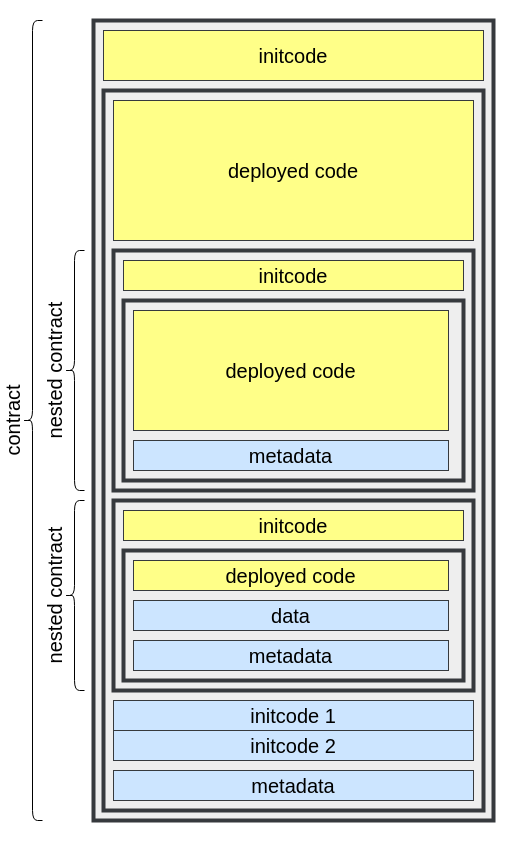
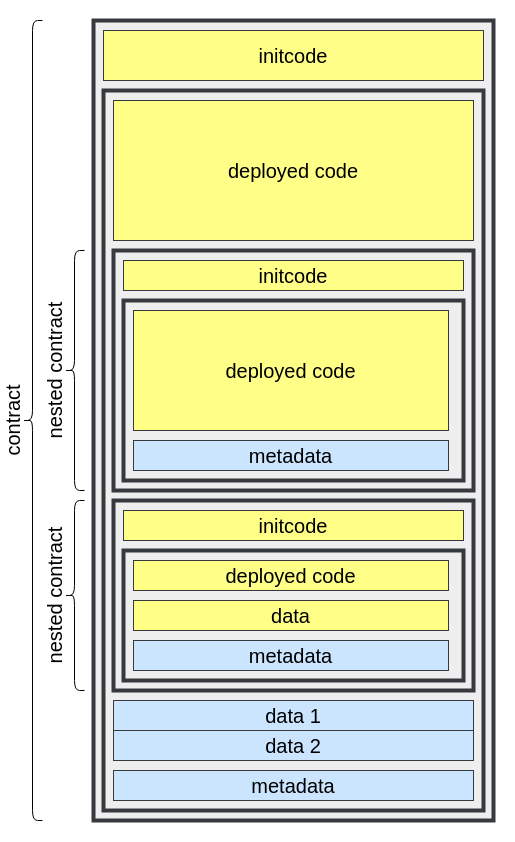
(291, 616) -> (291, 616)
(294, 716) -> (294, 716)
(294, 746) -> (294, 746)
